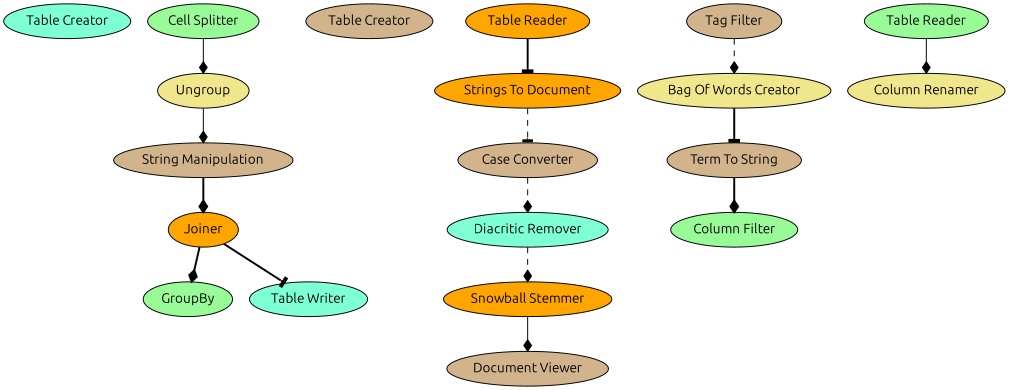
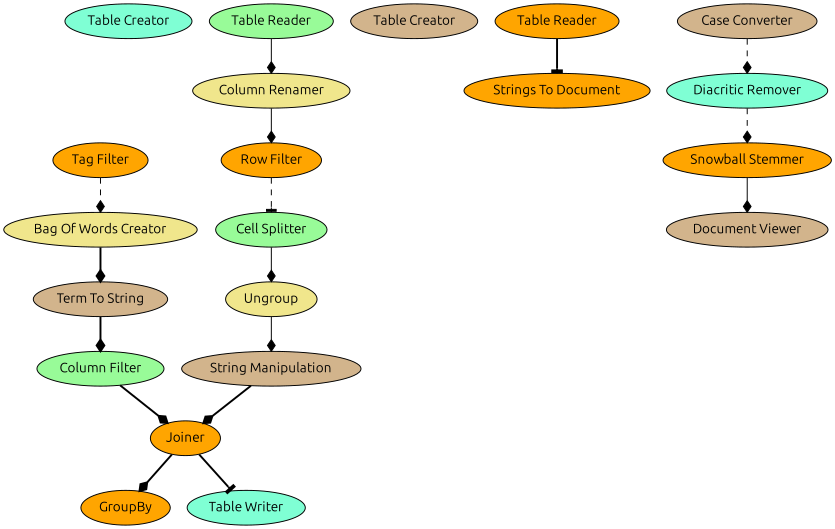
(734, 21) -> (100, 160)
(528, 123) -> none
(734, 123) -> (100, 259)
none -> (271, 160)
(188, 299) -> (126, 508)
none -> (139, 400)
